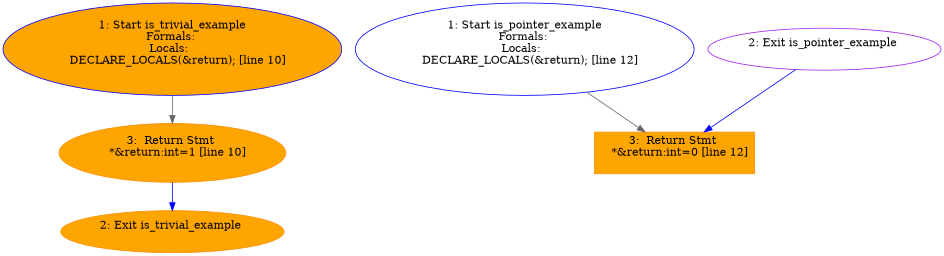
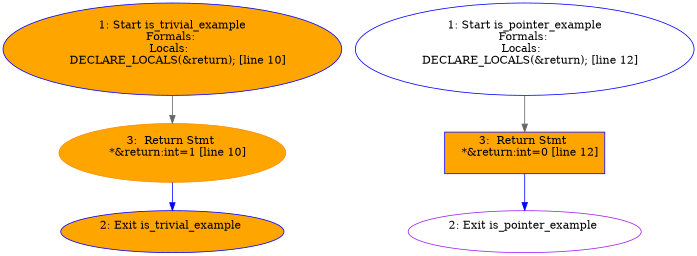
(753, 99) -> (525, 188)
(675, 153) -> (525, 153)
(172, 232) -> (172, 232)
